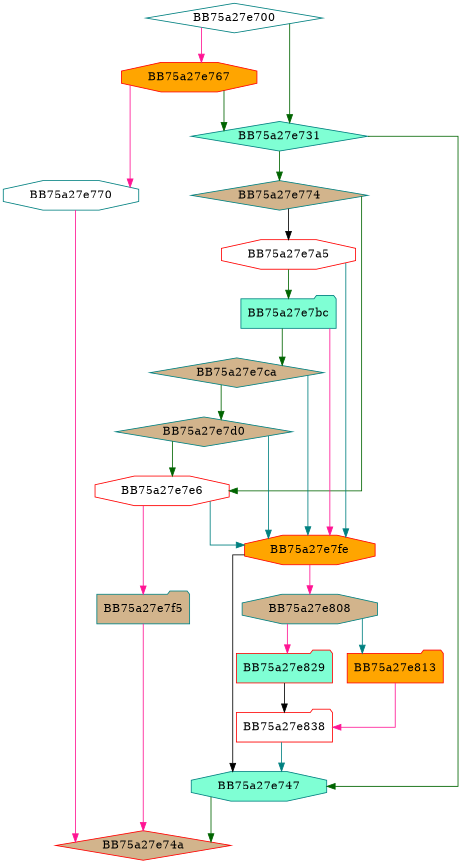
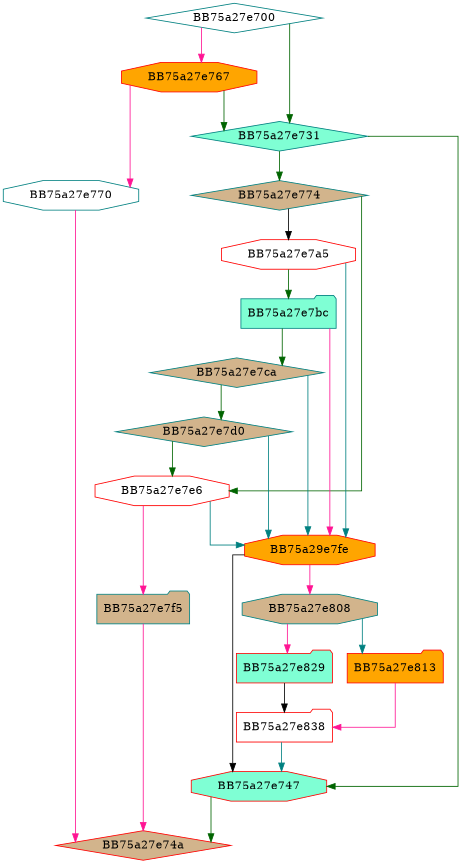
(310, 550) -> (310, 550)
(259, 786) -> (259, 786)
